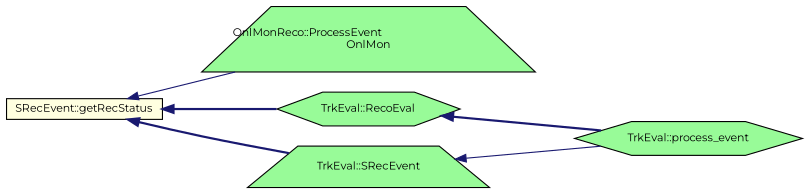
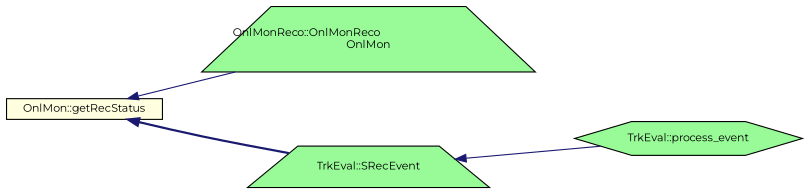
(369, 39) -> (369, 39)
(84, 109) -> (84, 109)
(369, 109) -> none
